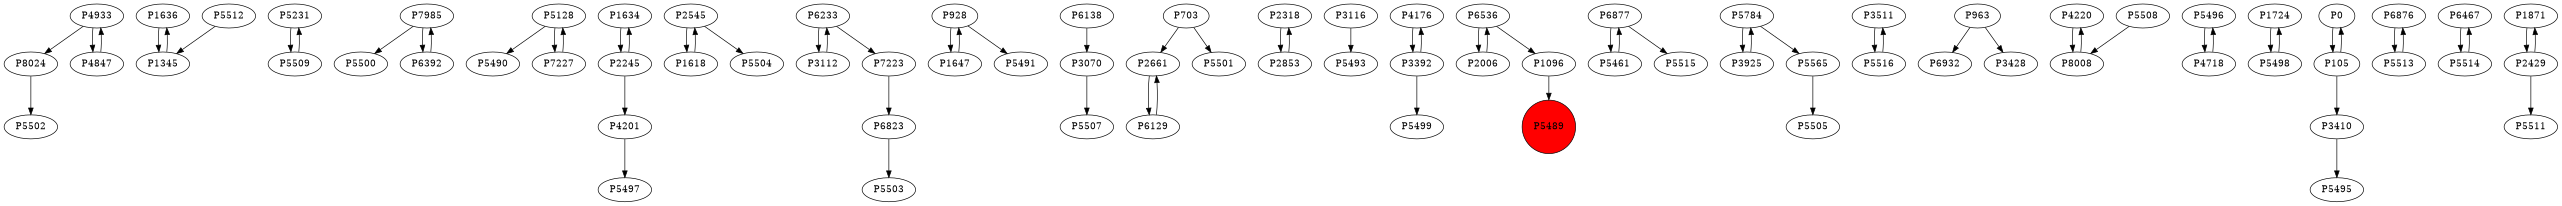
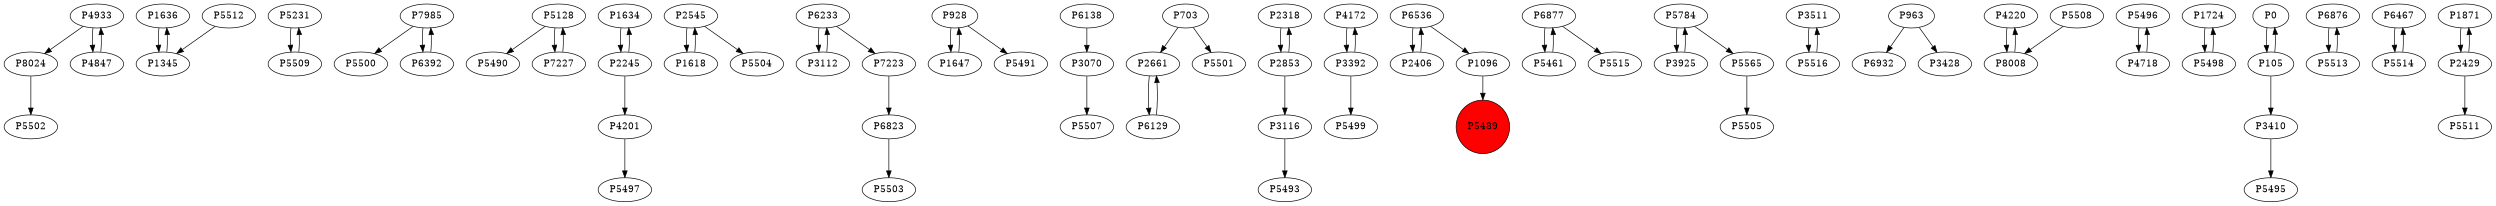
(1417, 16) -> (1351, 16)
(1483, 64) -> (1417, 64)
none -> (1285, 92)
